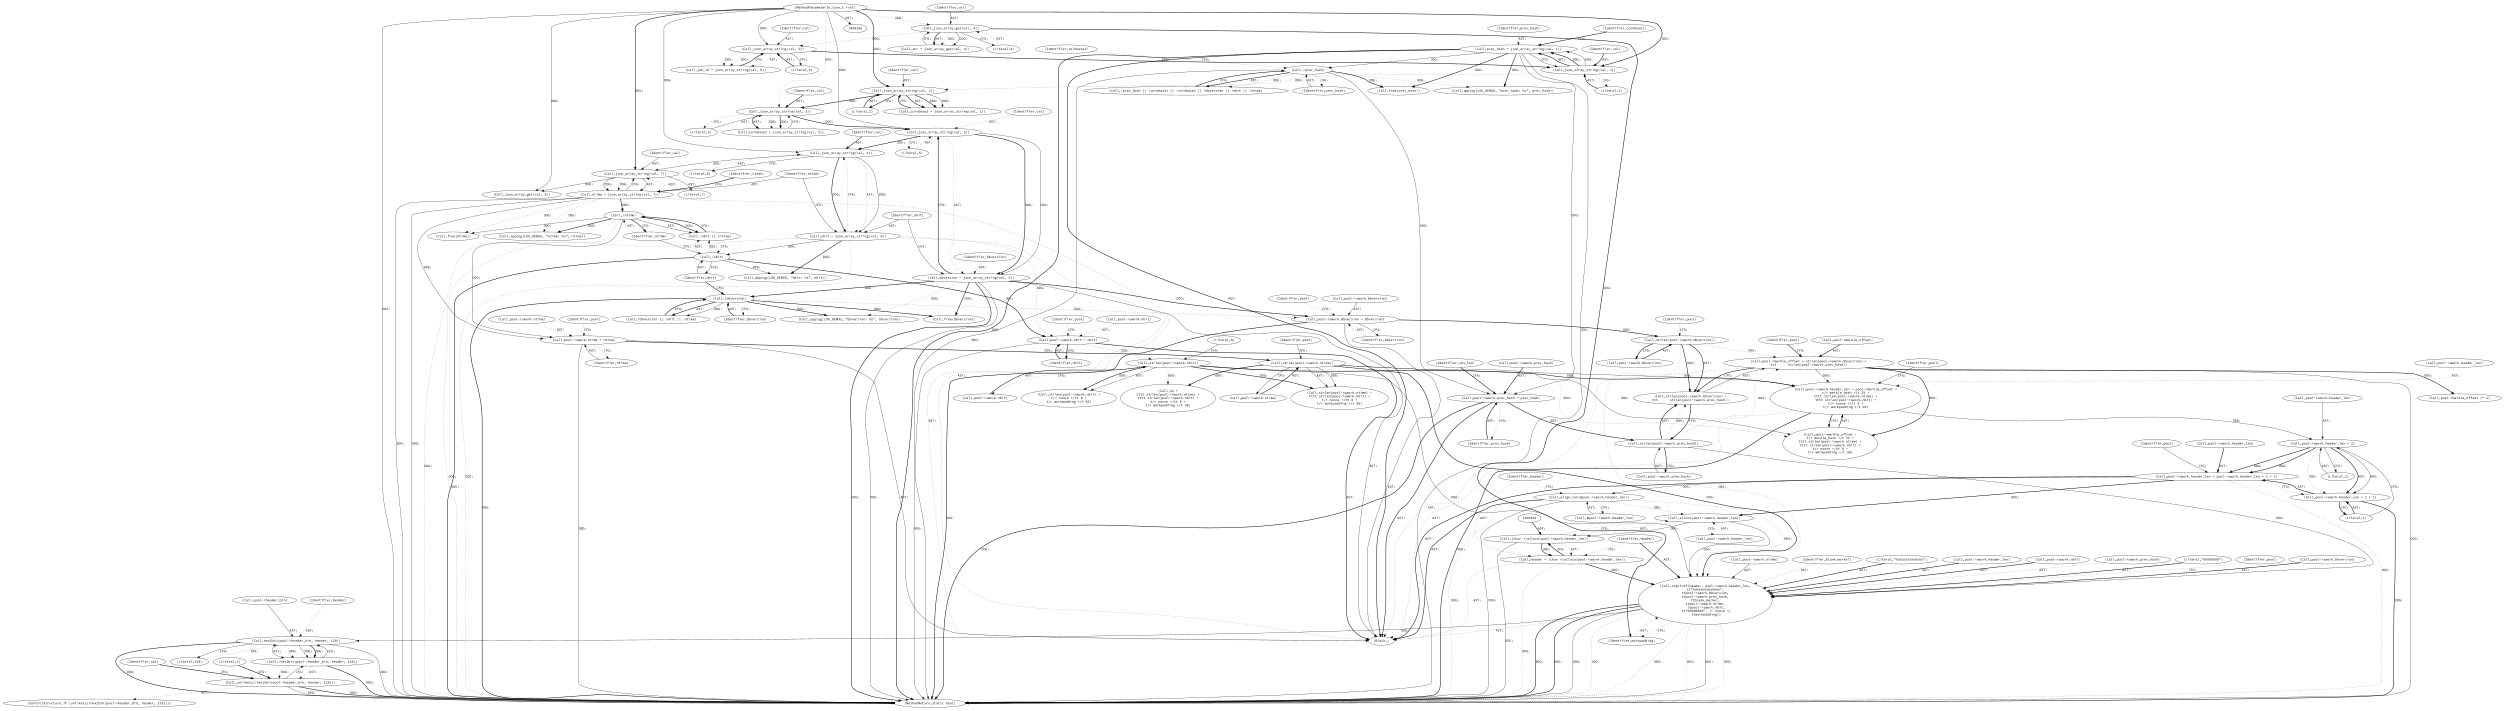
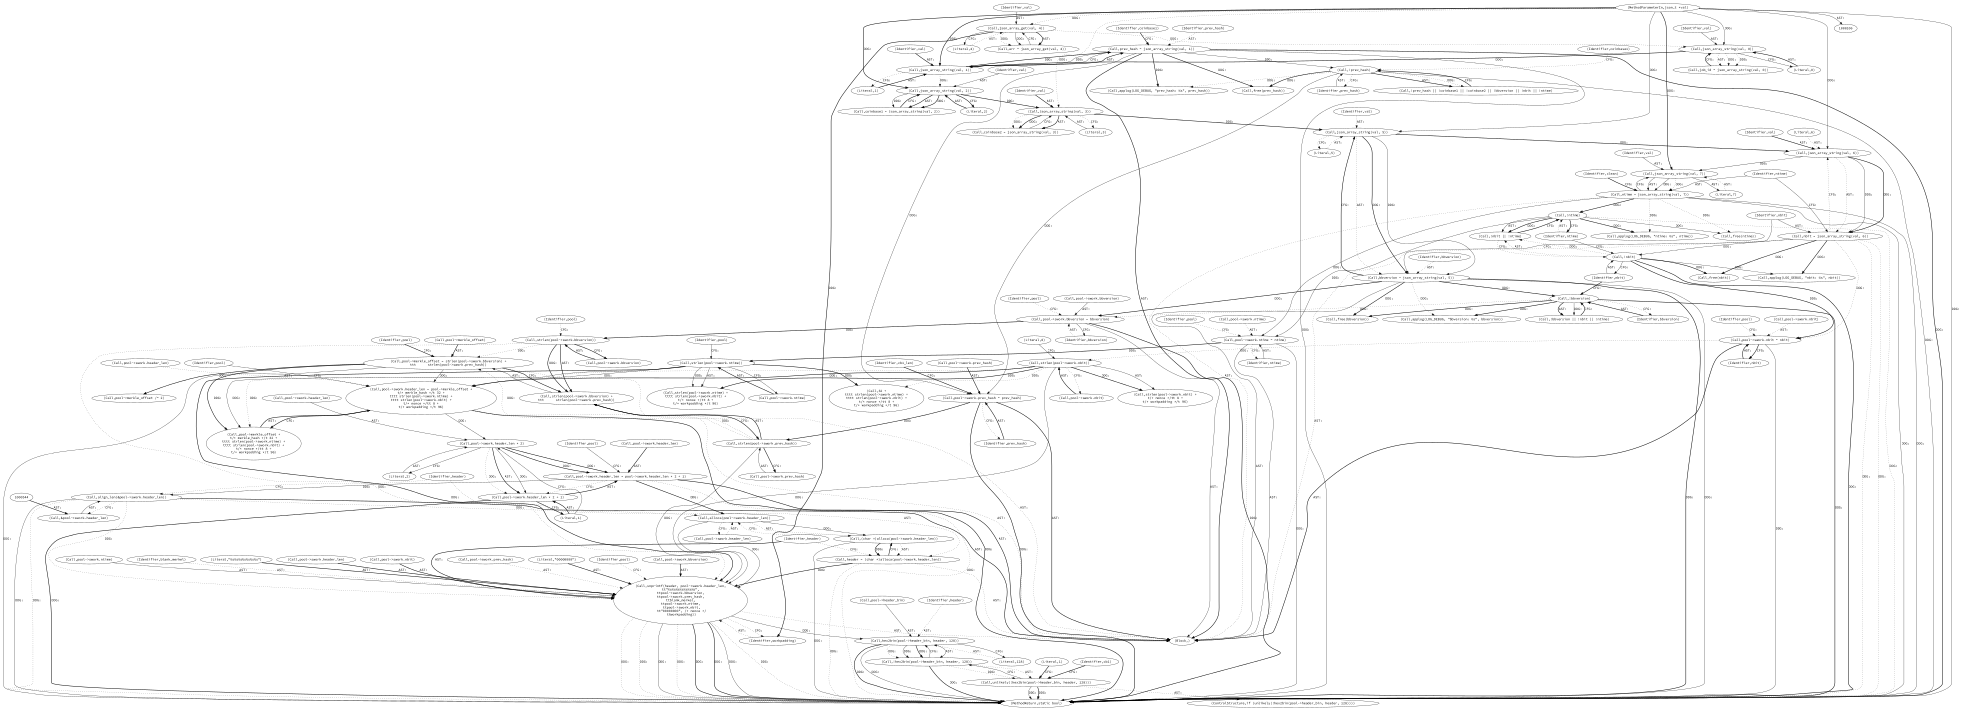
(763, 163) -> none
(522, 195) -> none
none -> (1714, 278)
(1536, 528) -> (47, 507)
